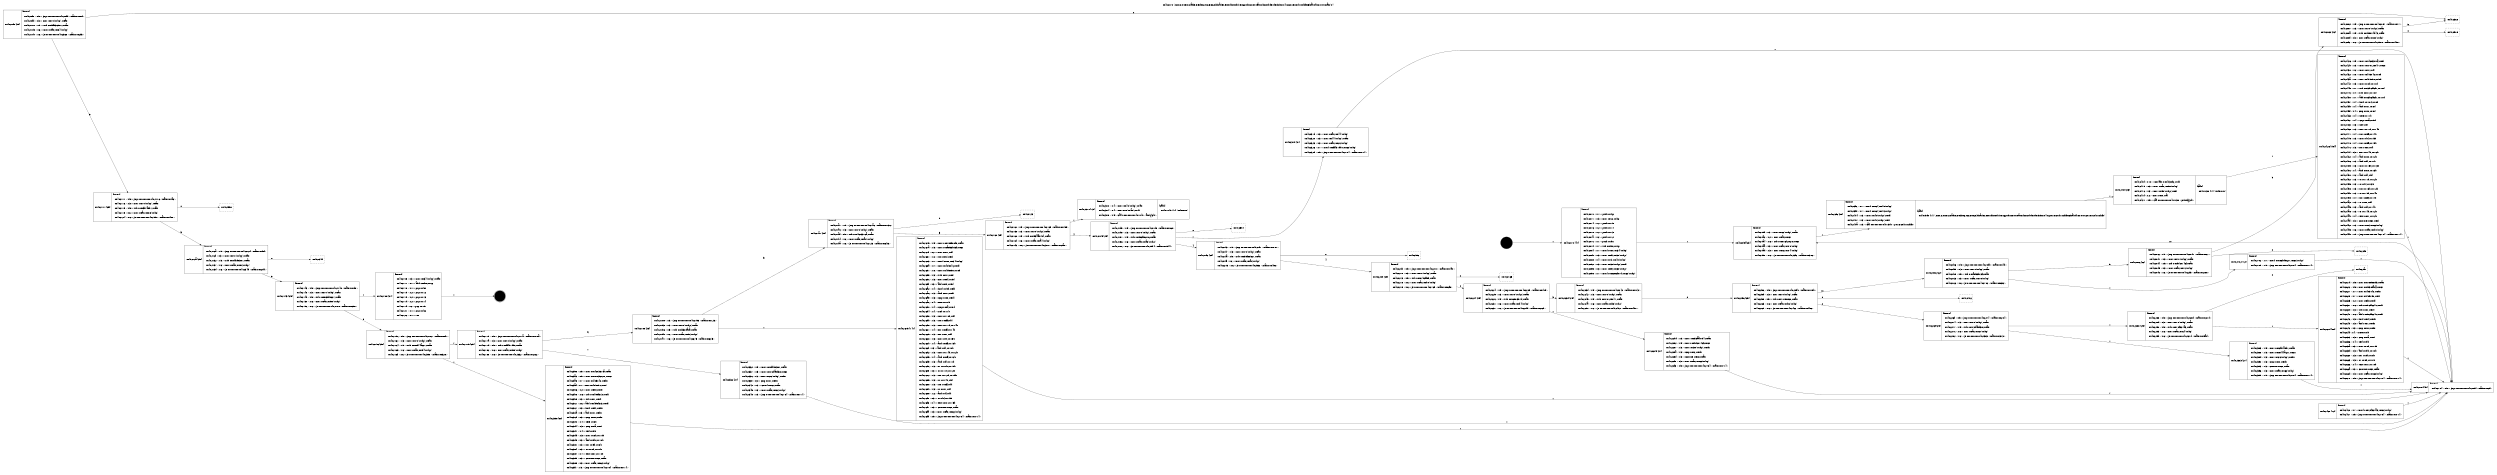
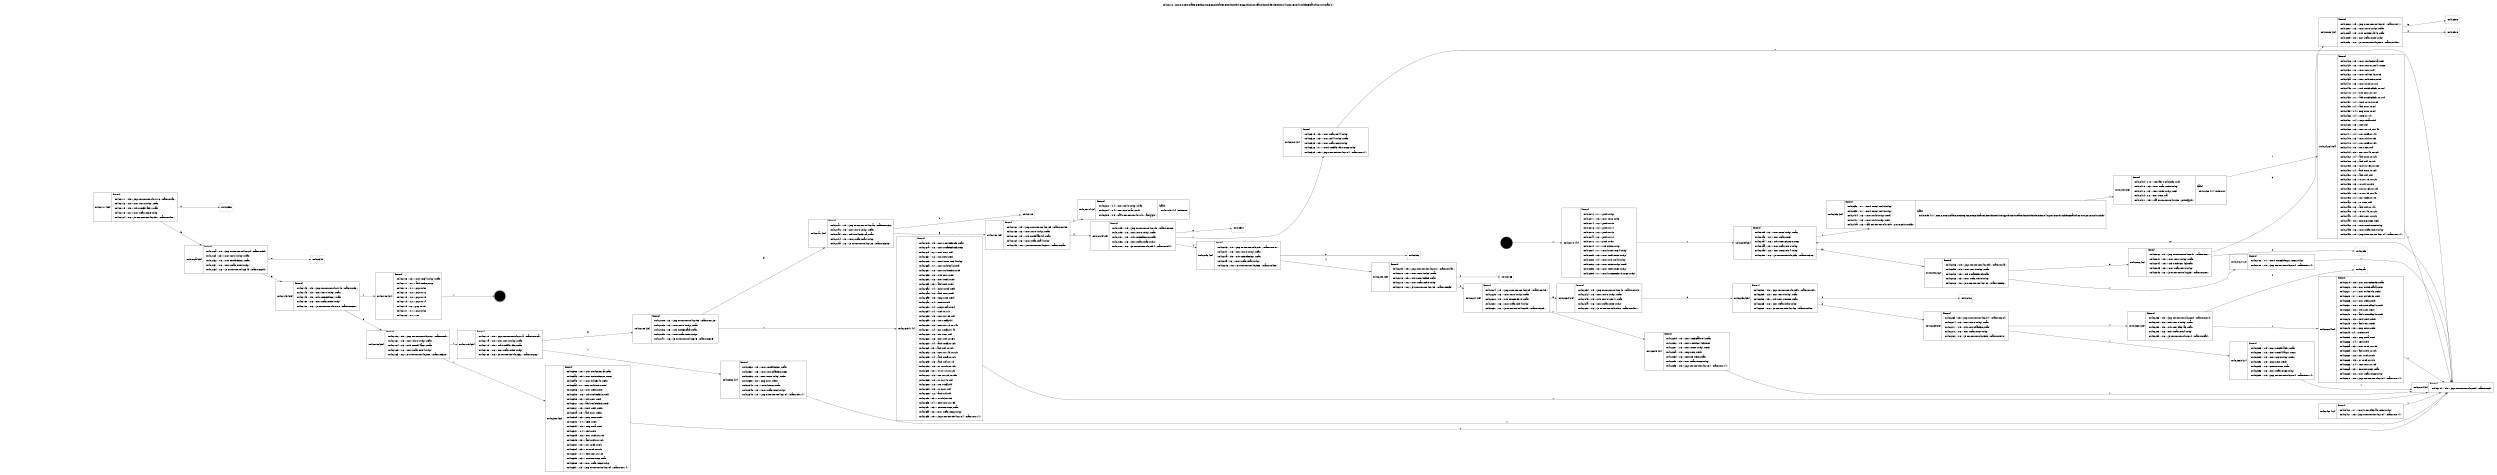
(45, 24) -> none
(1870, 286) -> (1869, 258)
